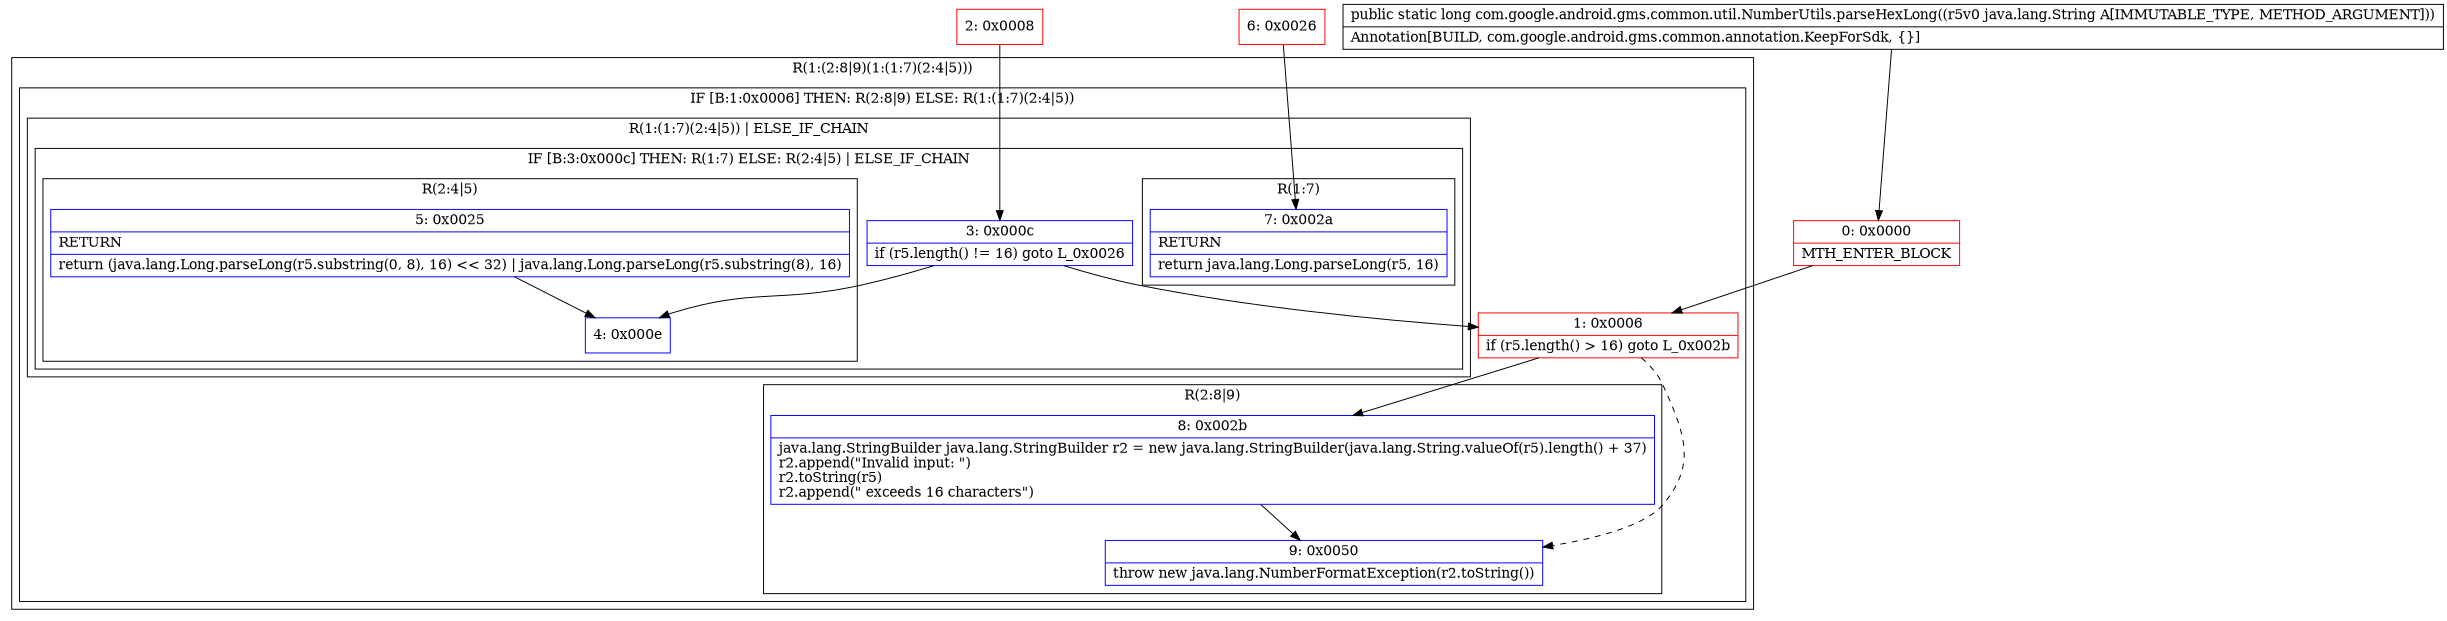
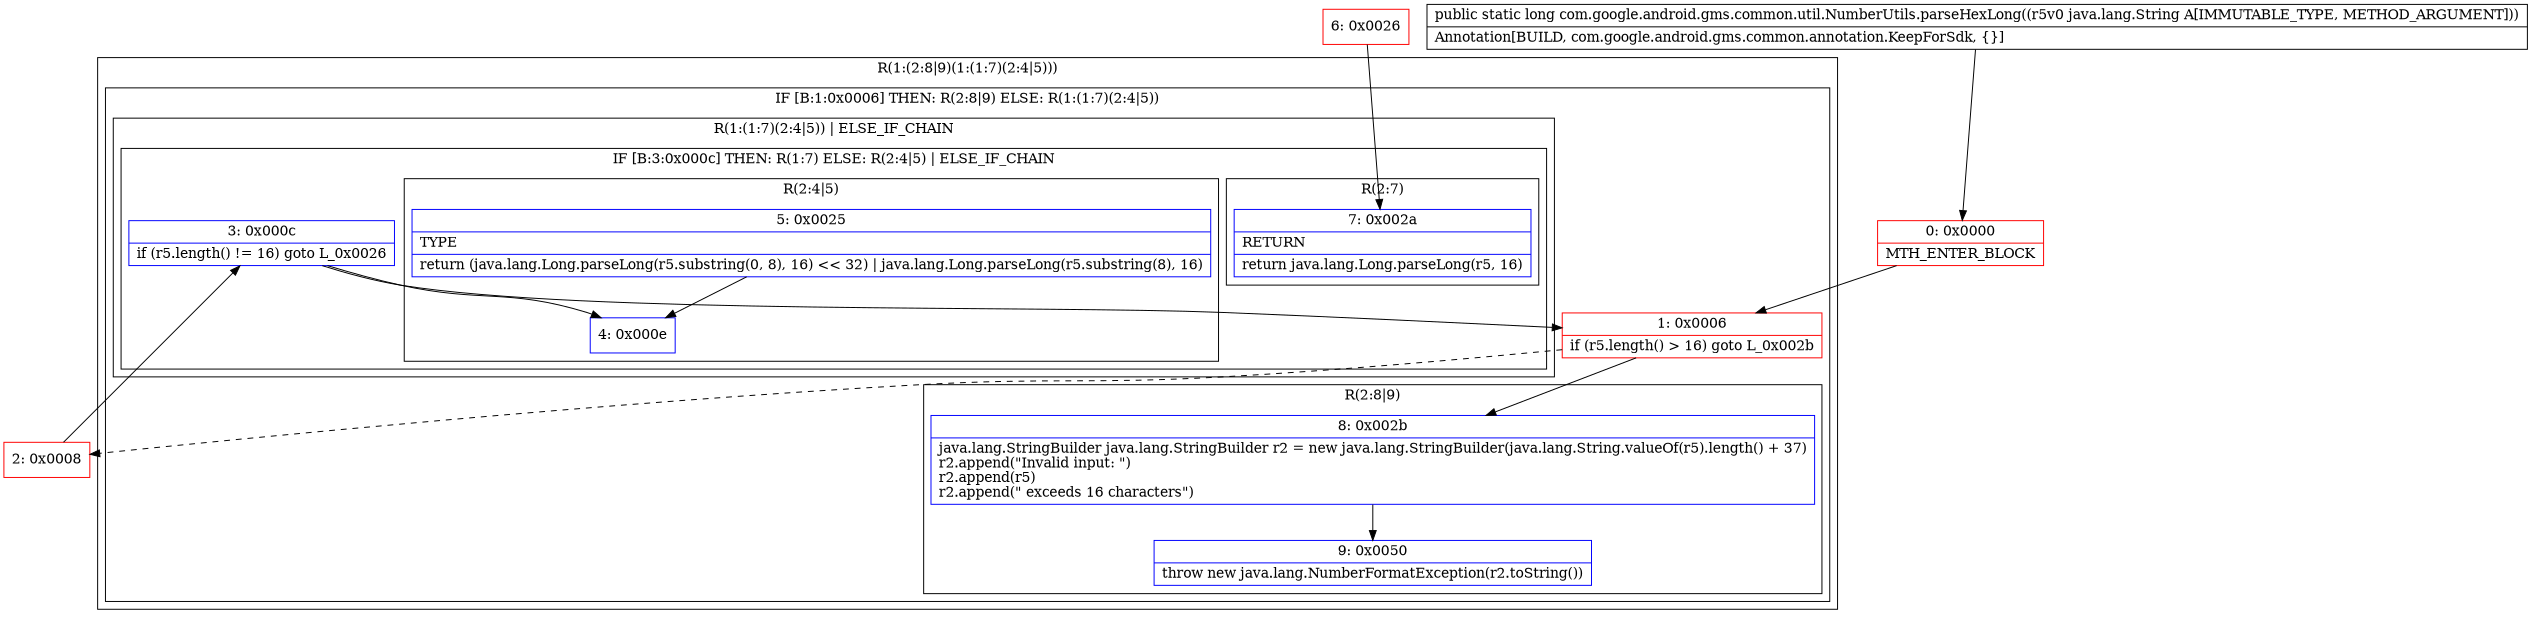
(1299, 190) -> (1383, 190)
(90, 243) -> (439, 243)
(830, 478) -> (988, 478)
(1675, 486) -> (830, 390)
